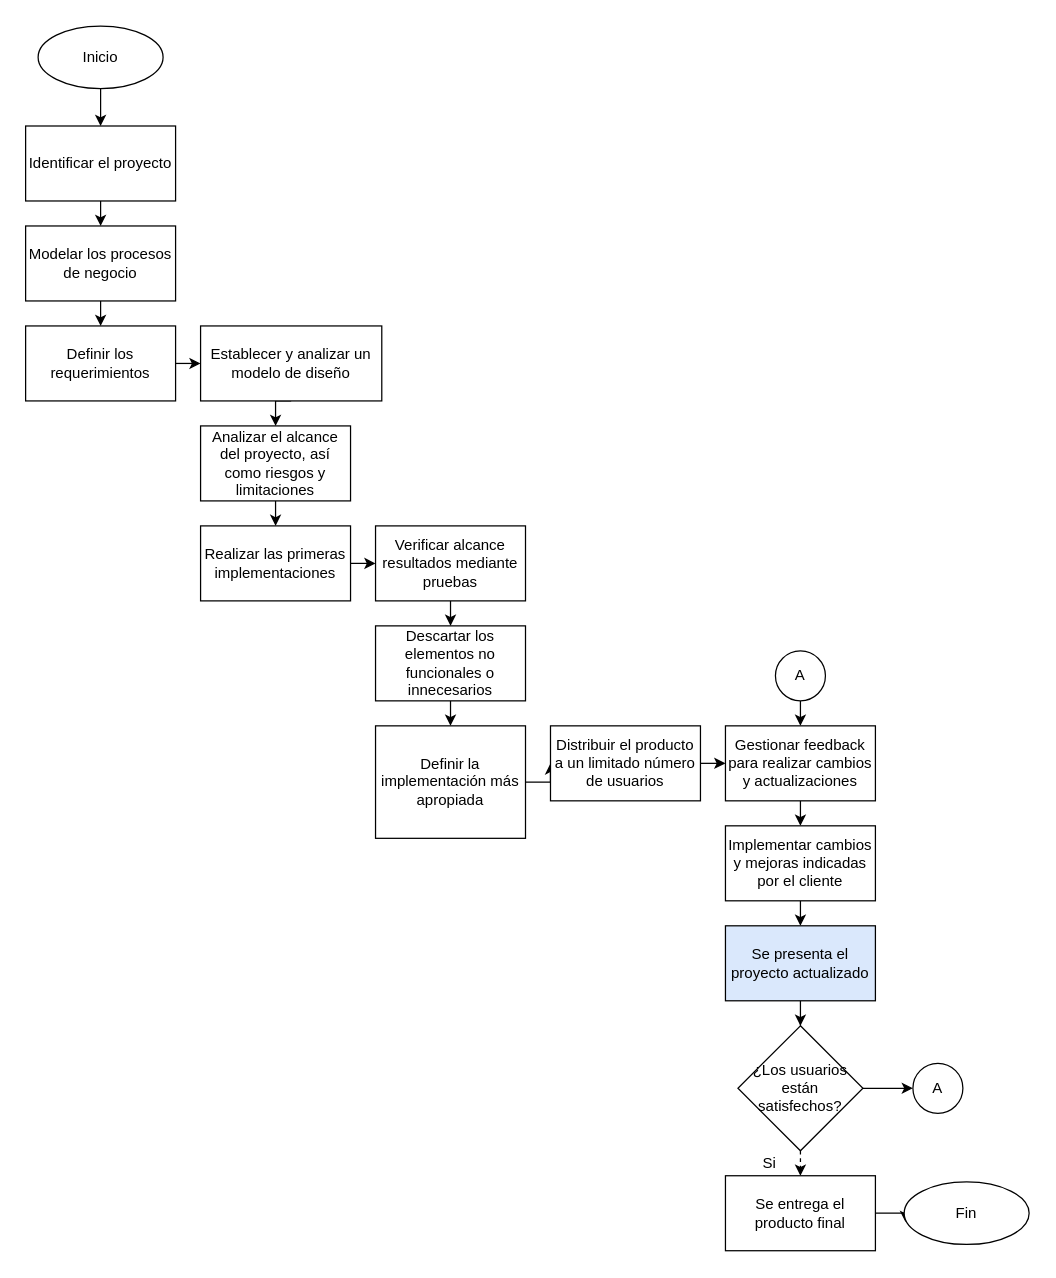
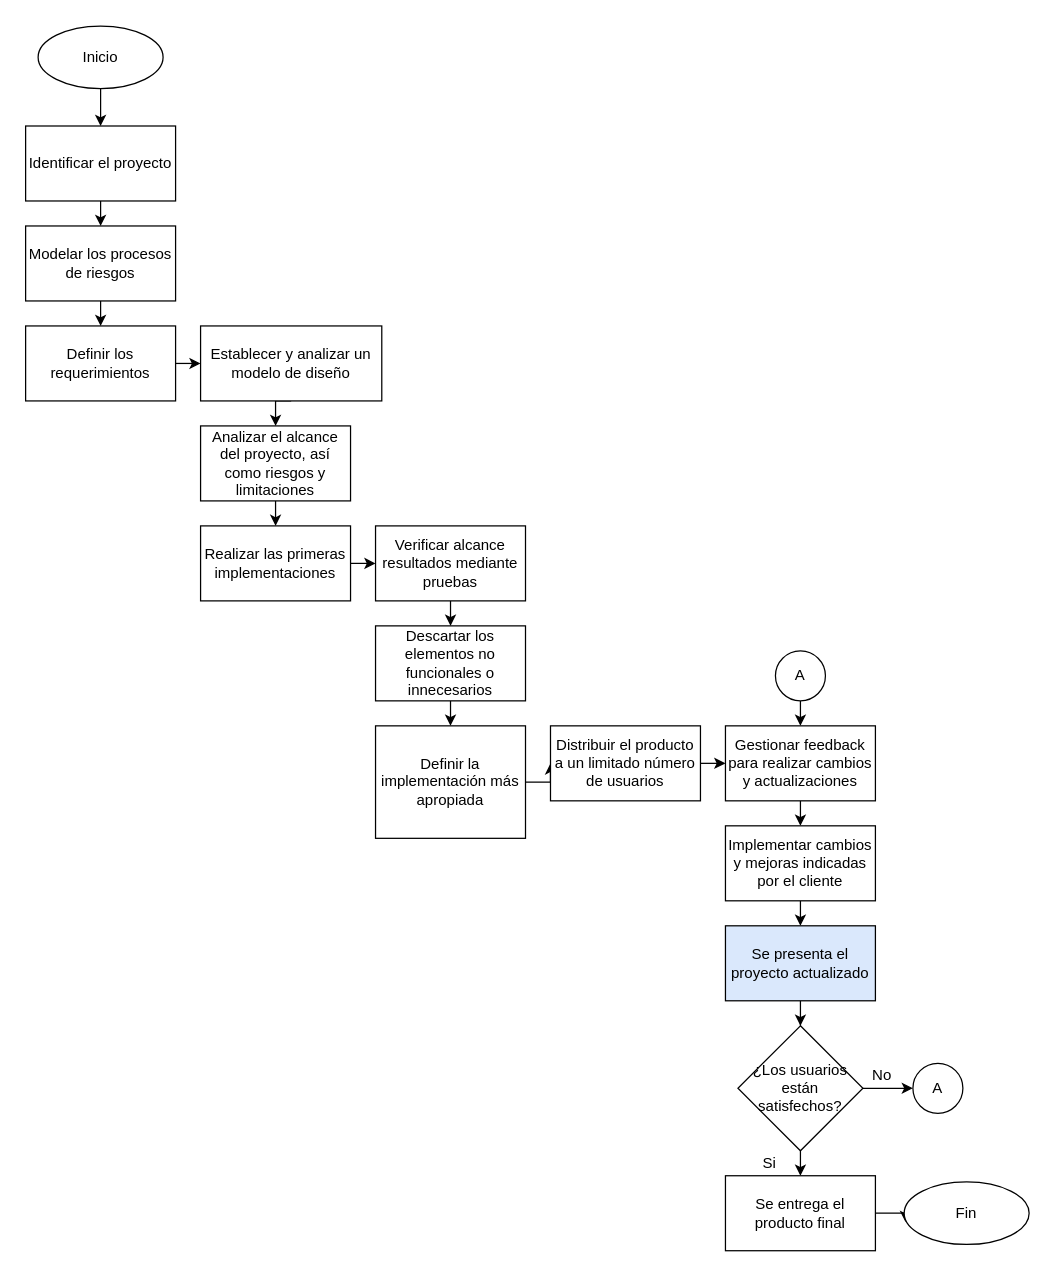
(101, 263) -> (101, 263)
none -> (882, 1076)
(801, 1160) -> (801, 1160)
